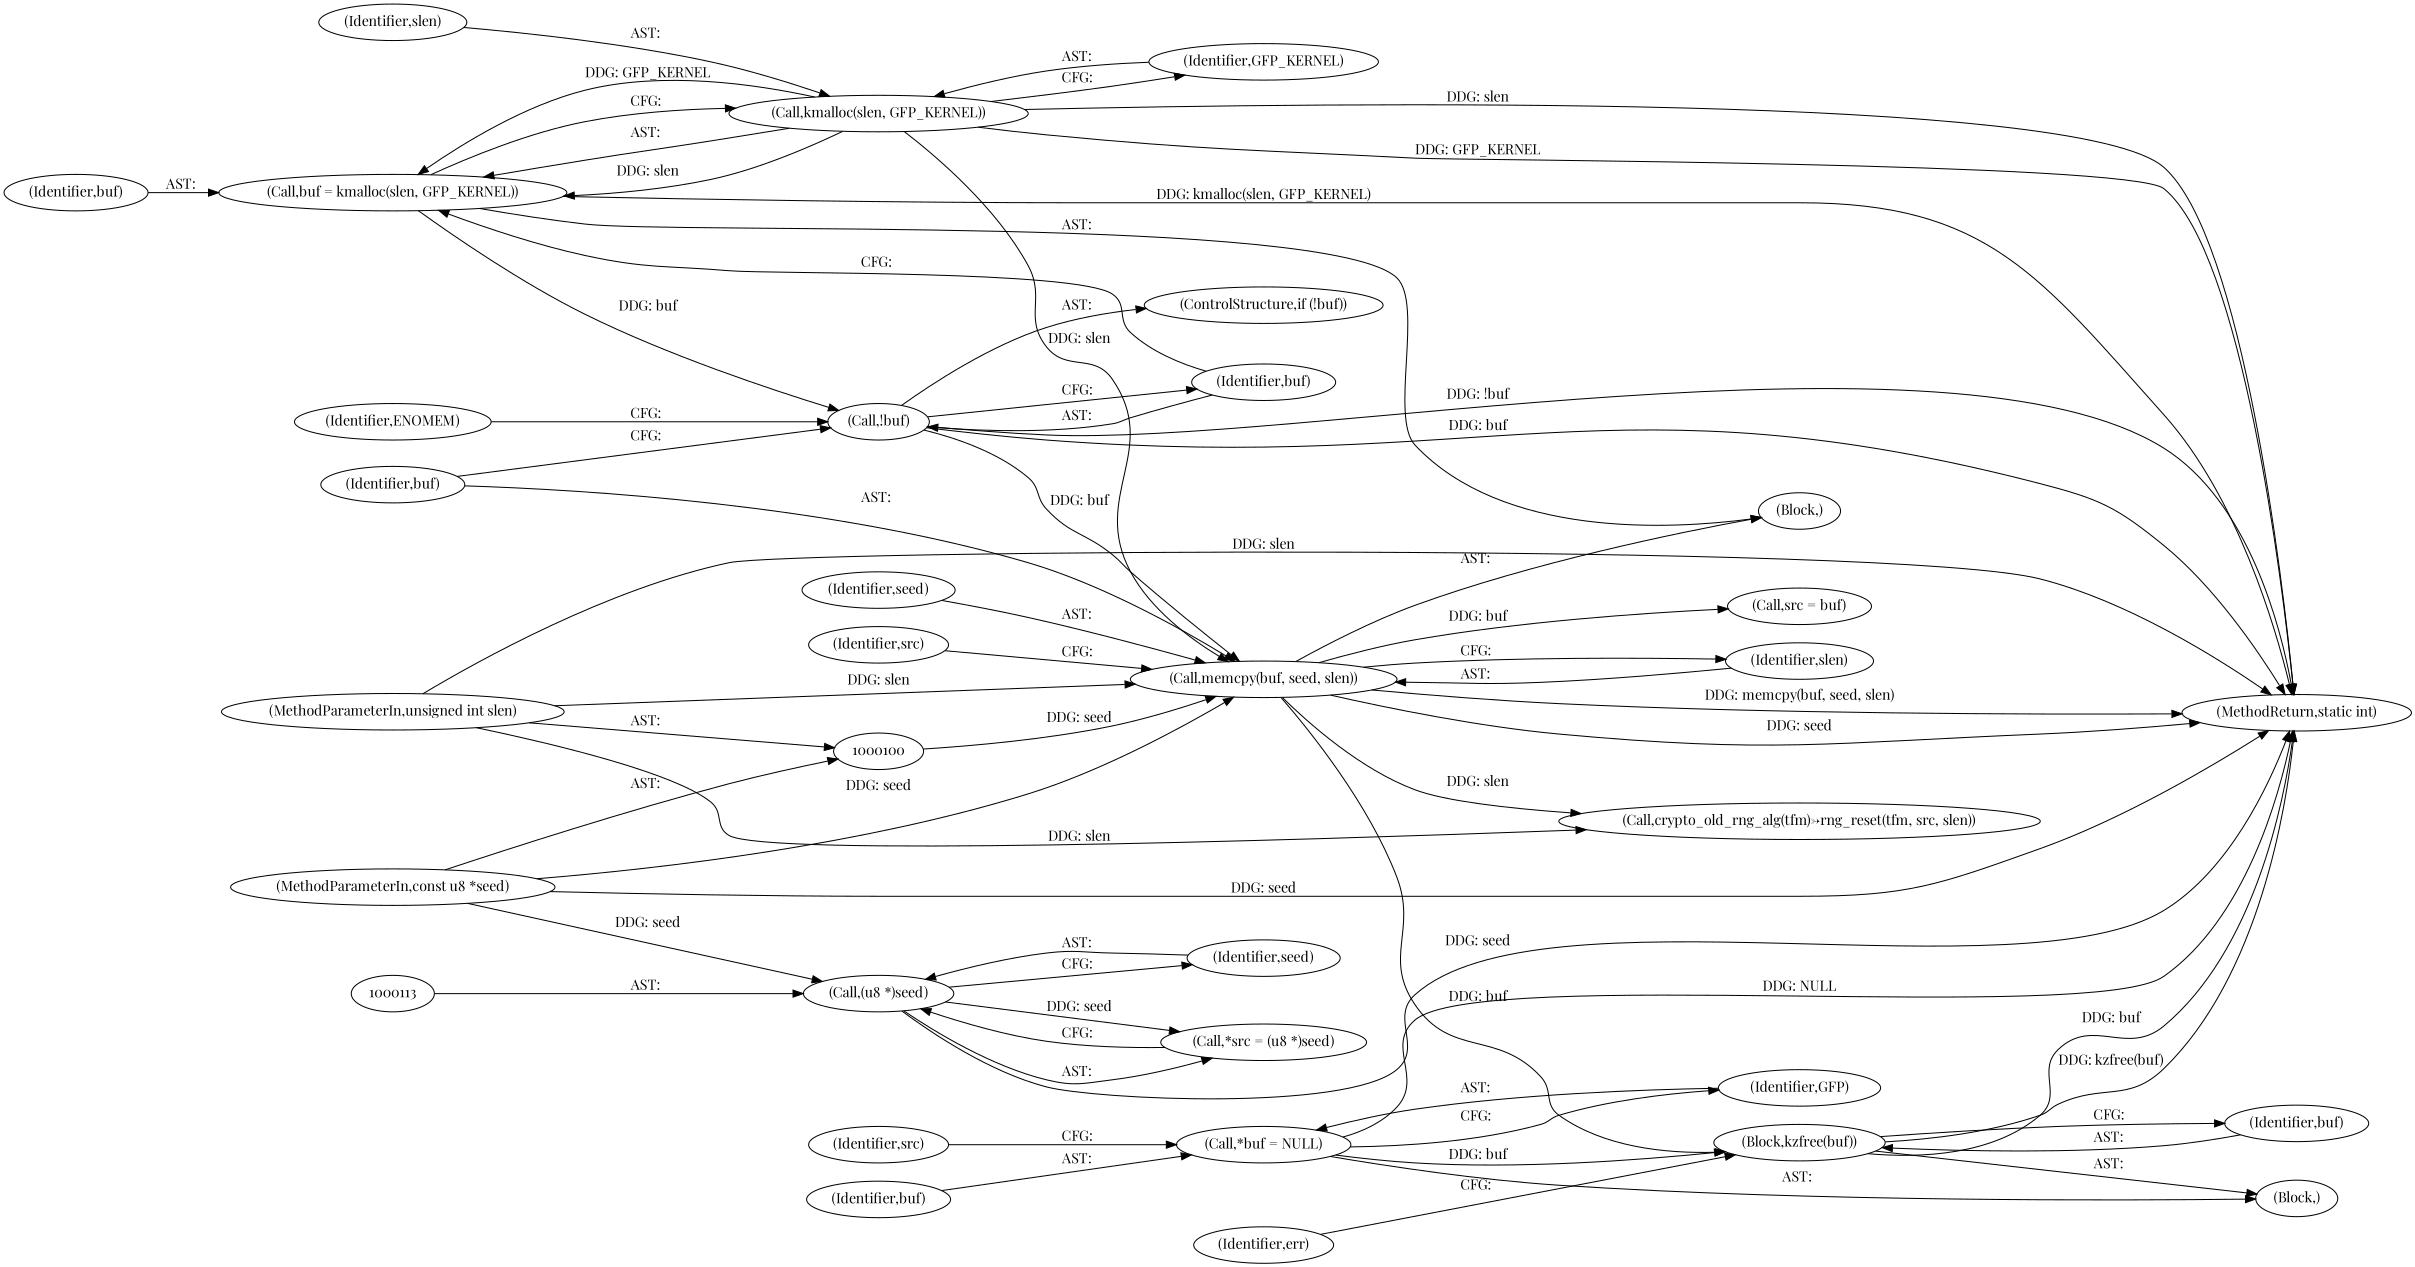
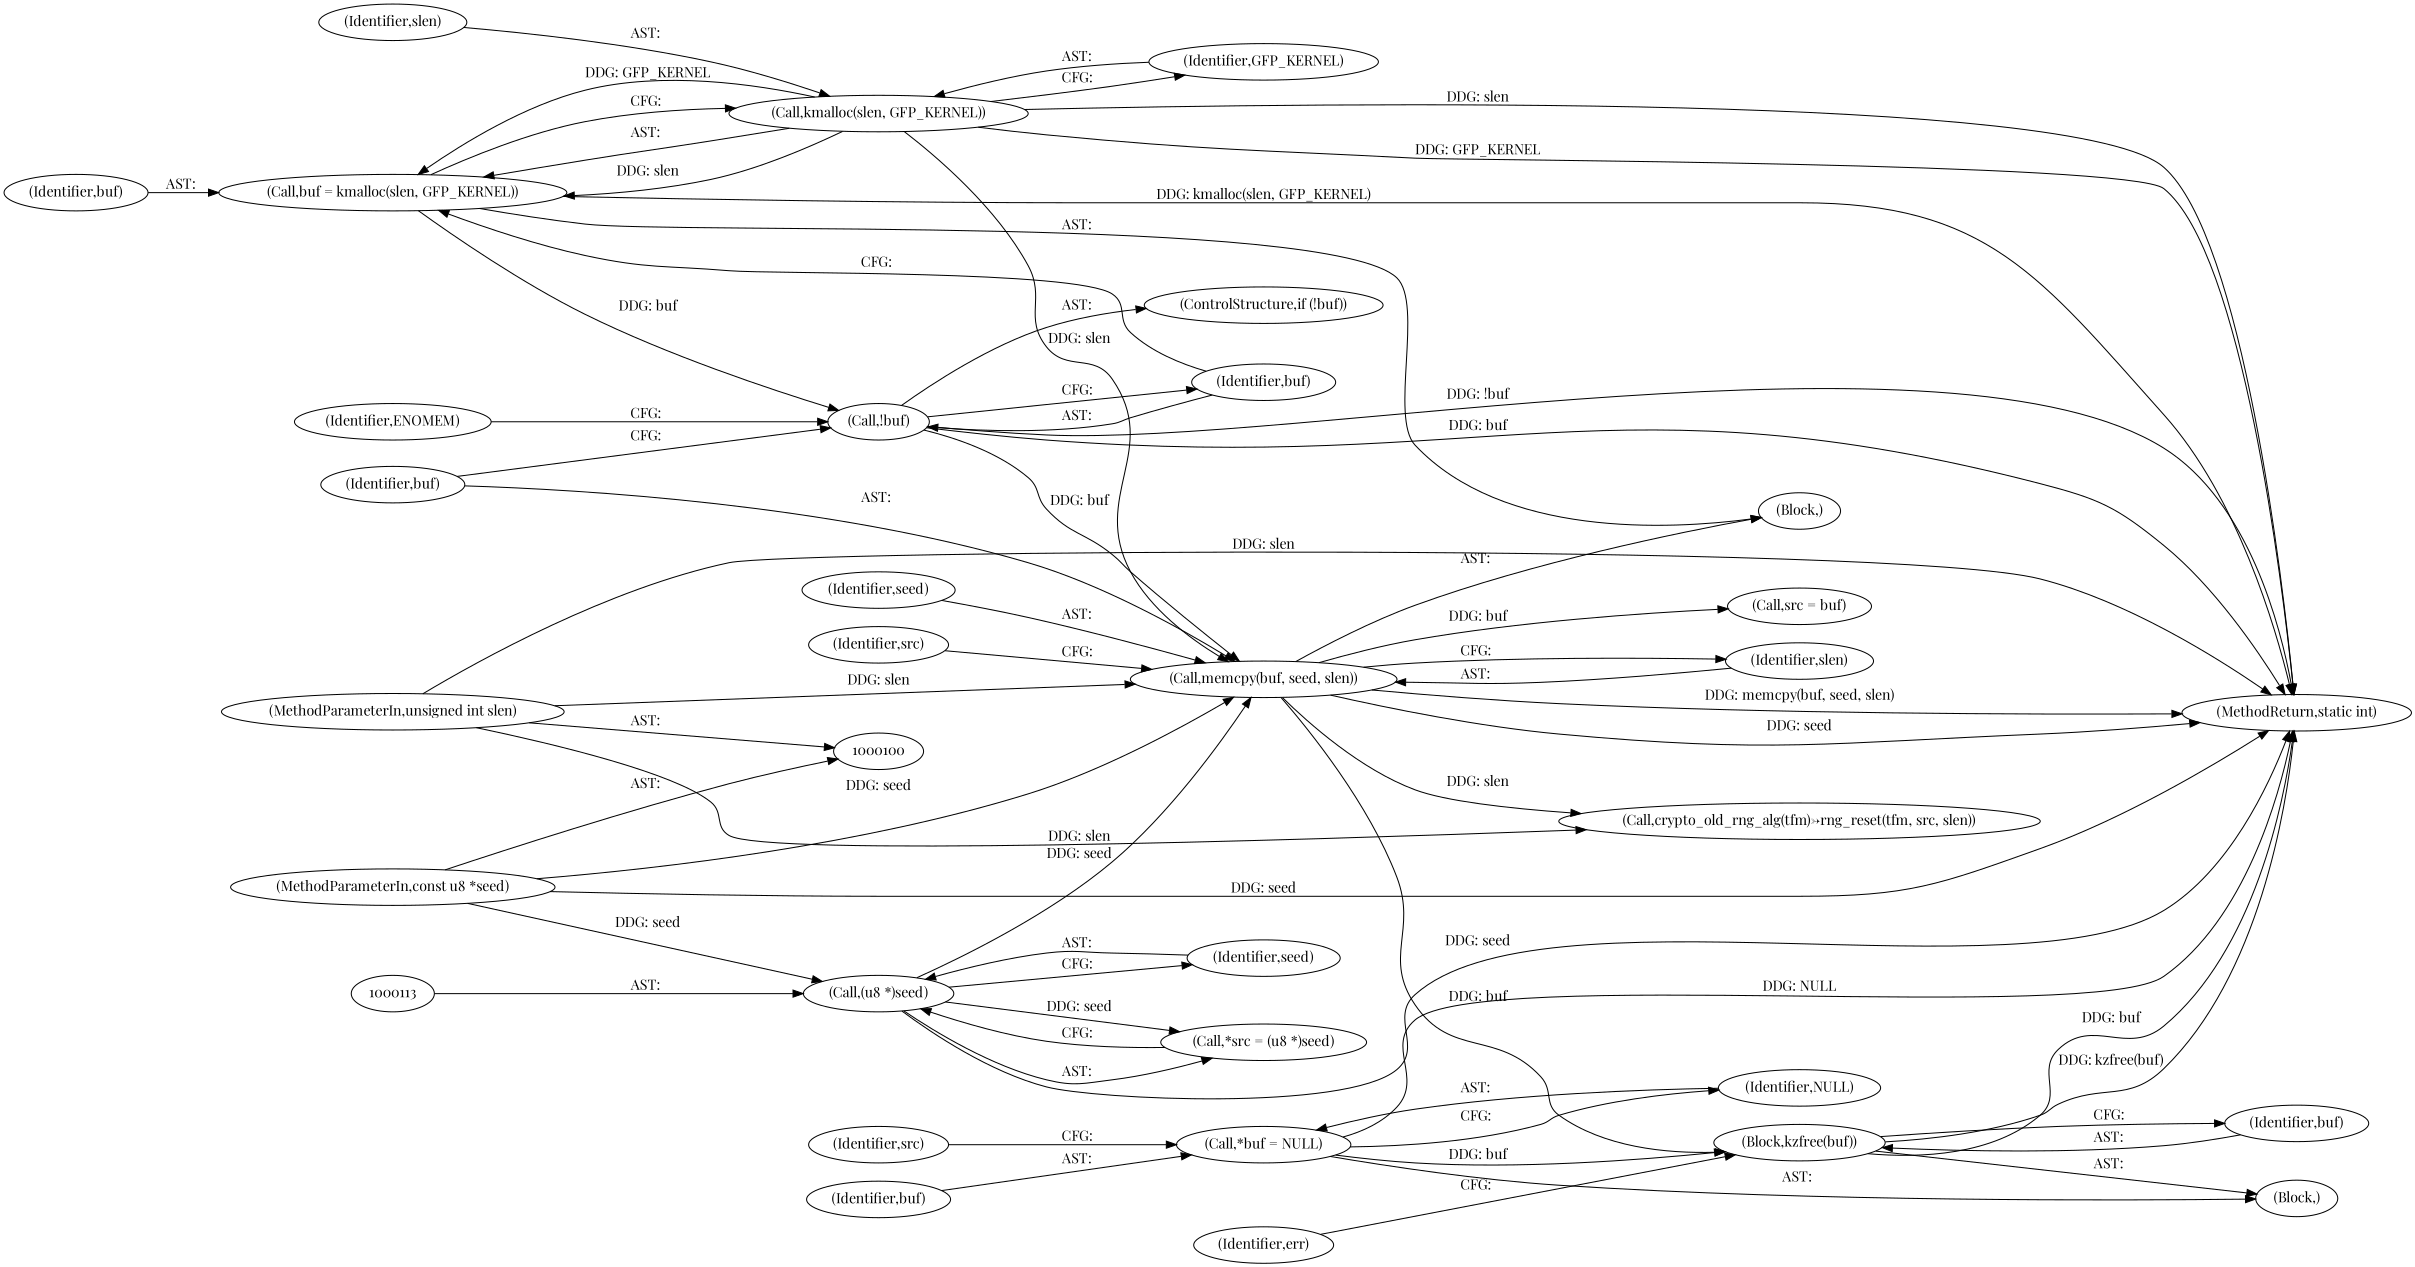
(1066, 734) -> (1104, 869)
(1800, 1088) -> (1800, 1088)
